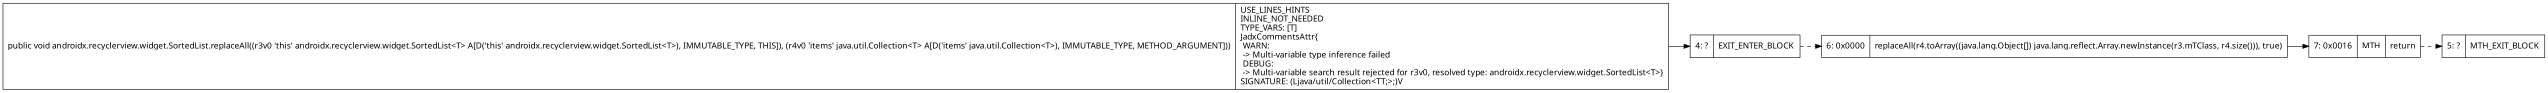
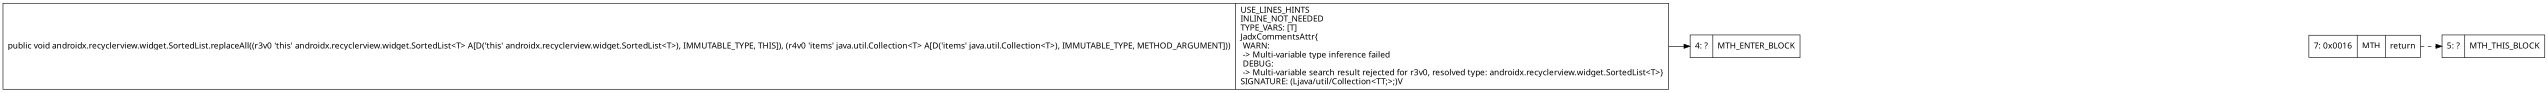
(1756, 46) -> (1756, 46)
(2054, 46) -> none
(2505, 46) -> (2505, 46)
